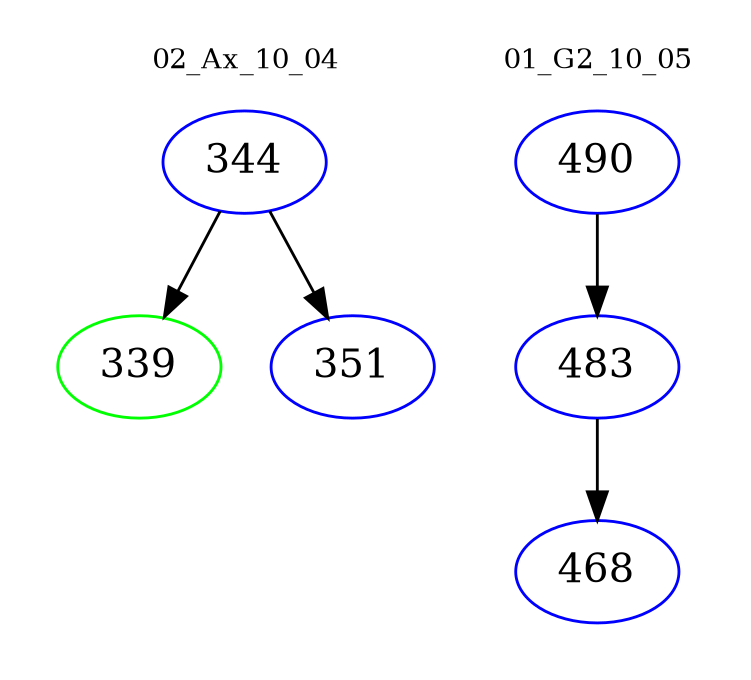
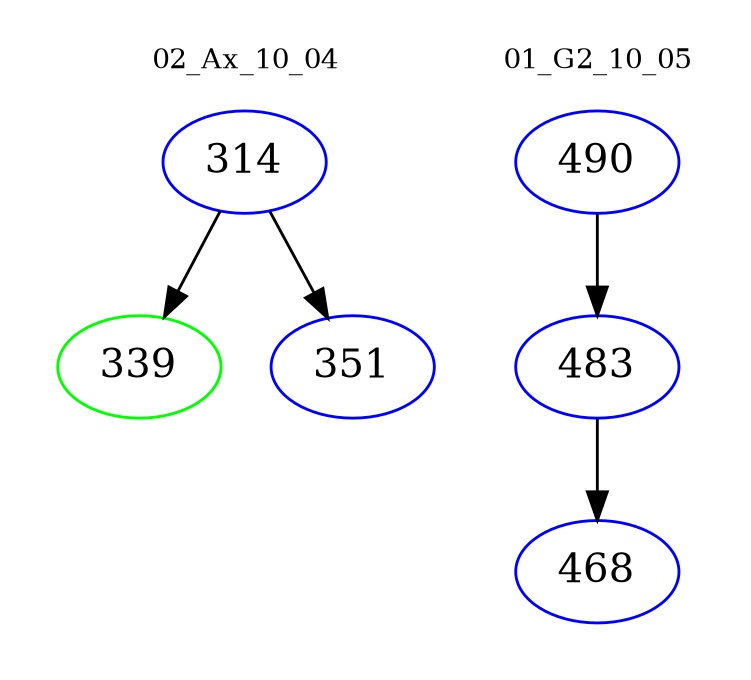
(245, 162) -> (245, 162)
